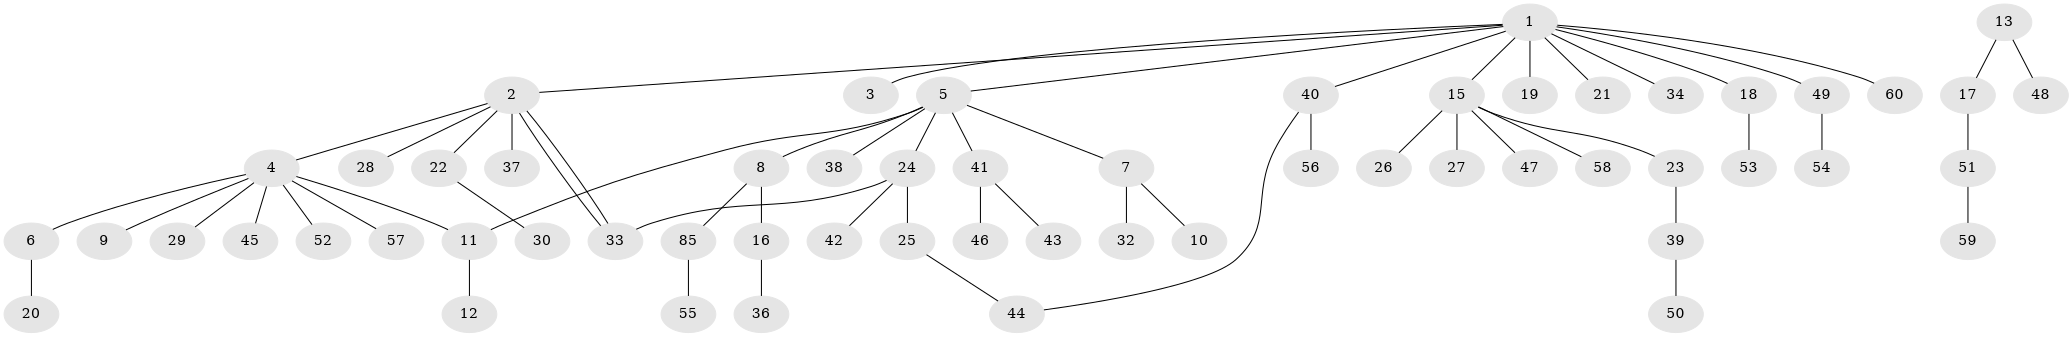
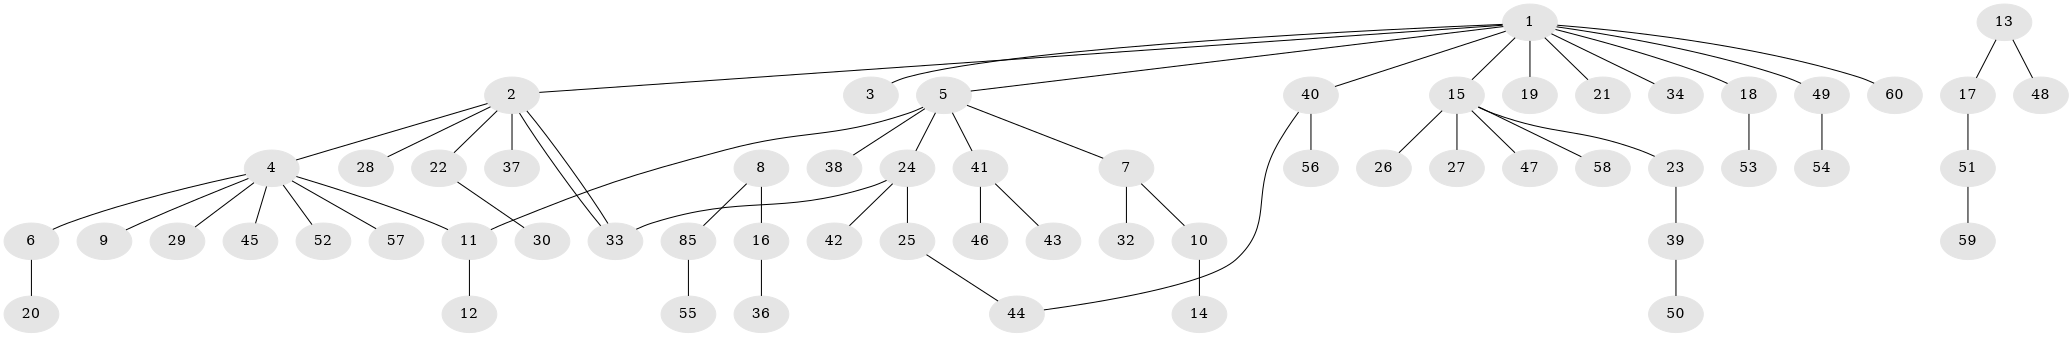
(831, 138) -> none
none -> (1199, 314)
